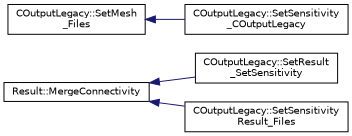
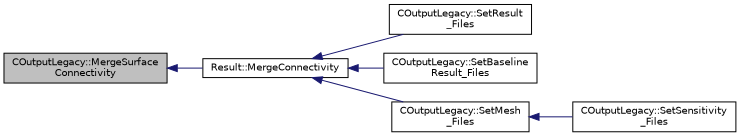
(267, 19) -> (654, 117)
none -> (86, 68)
(267, 68) -> (460, 19)
none -> (363, 91)
(267, 117) -> (460, 68)
